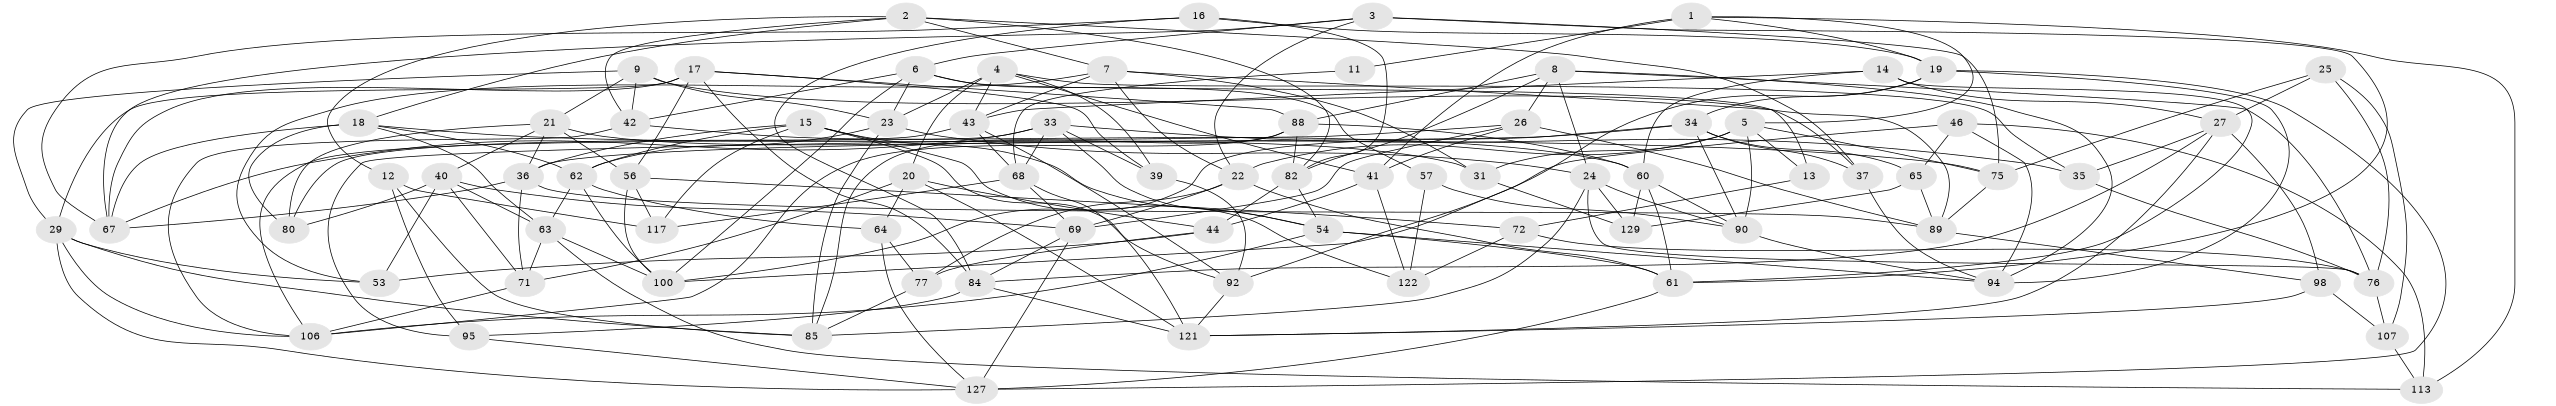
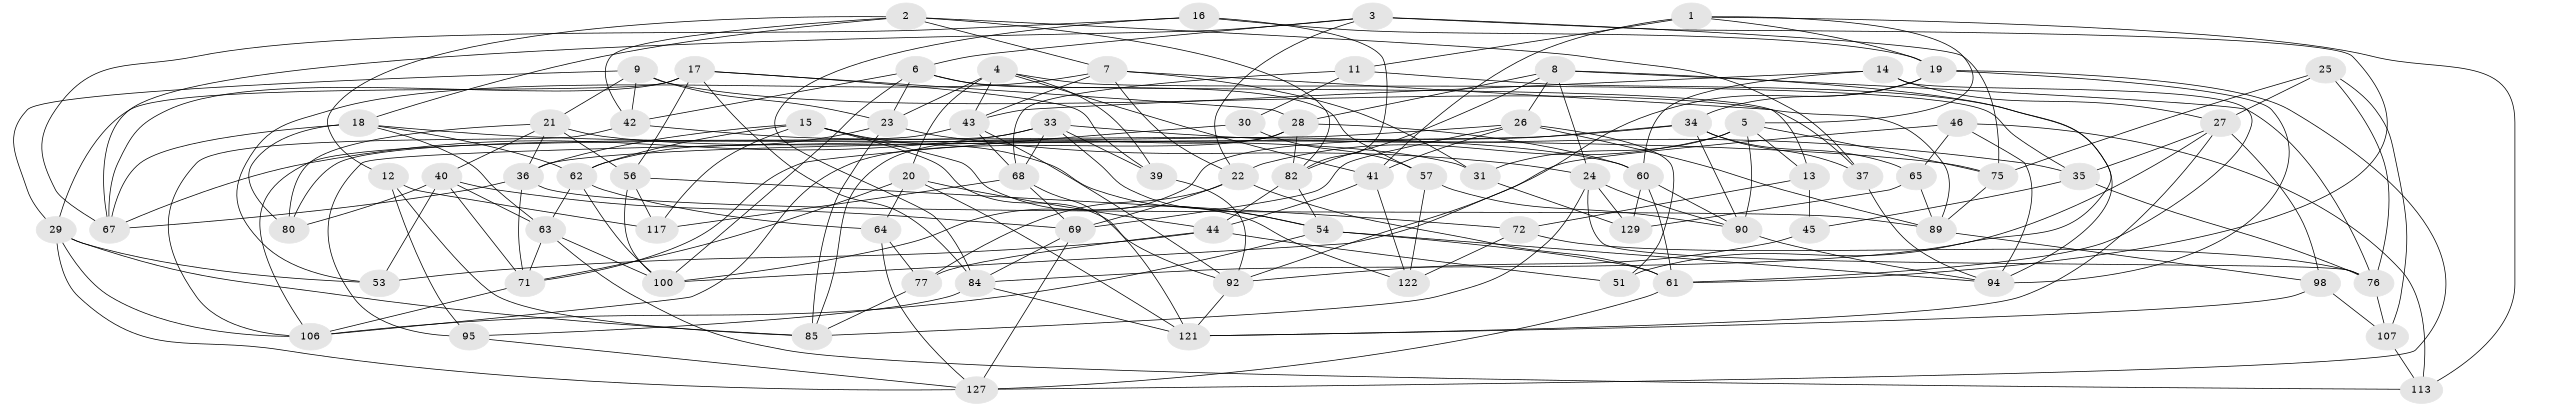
none -> (1245, 123)
(1299, 123) -> (1299, 123)
none -> (1810, 230)
none -> (1620, 283)
